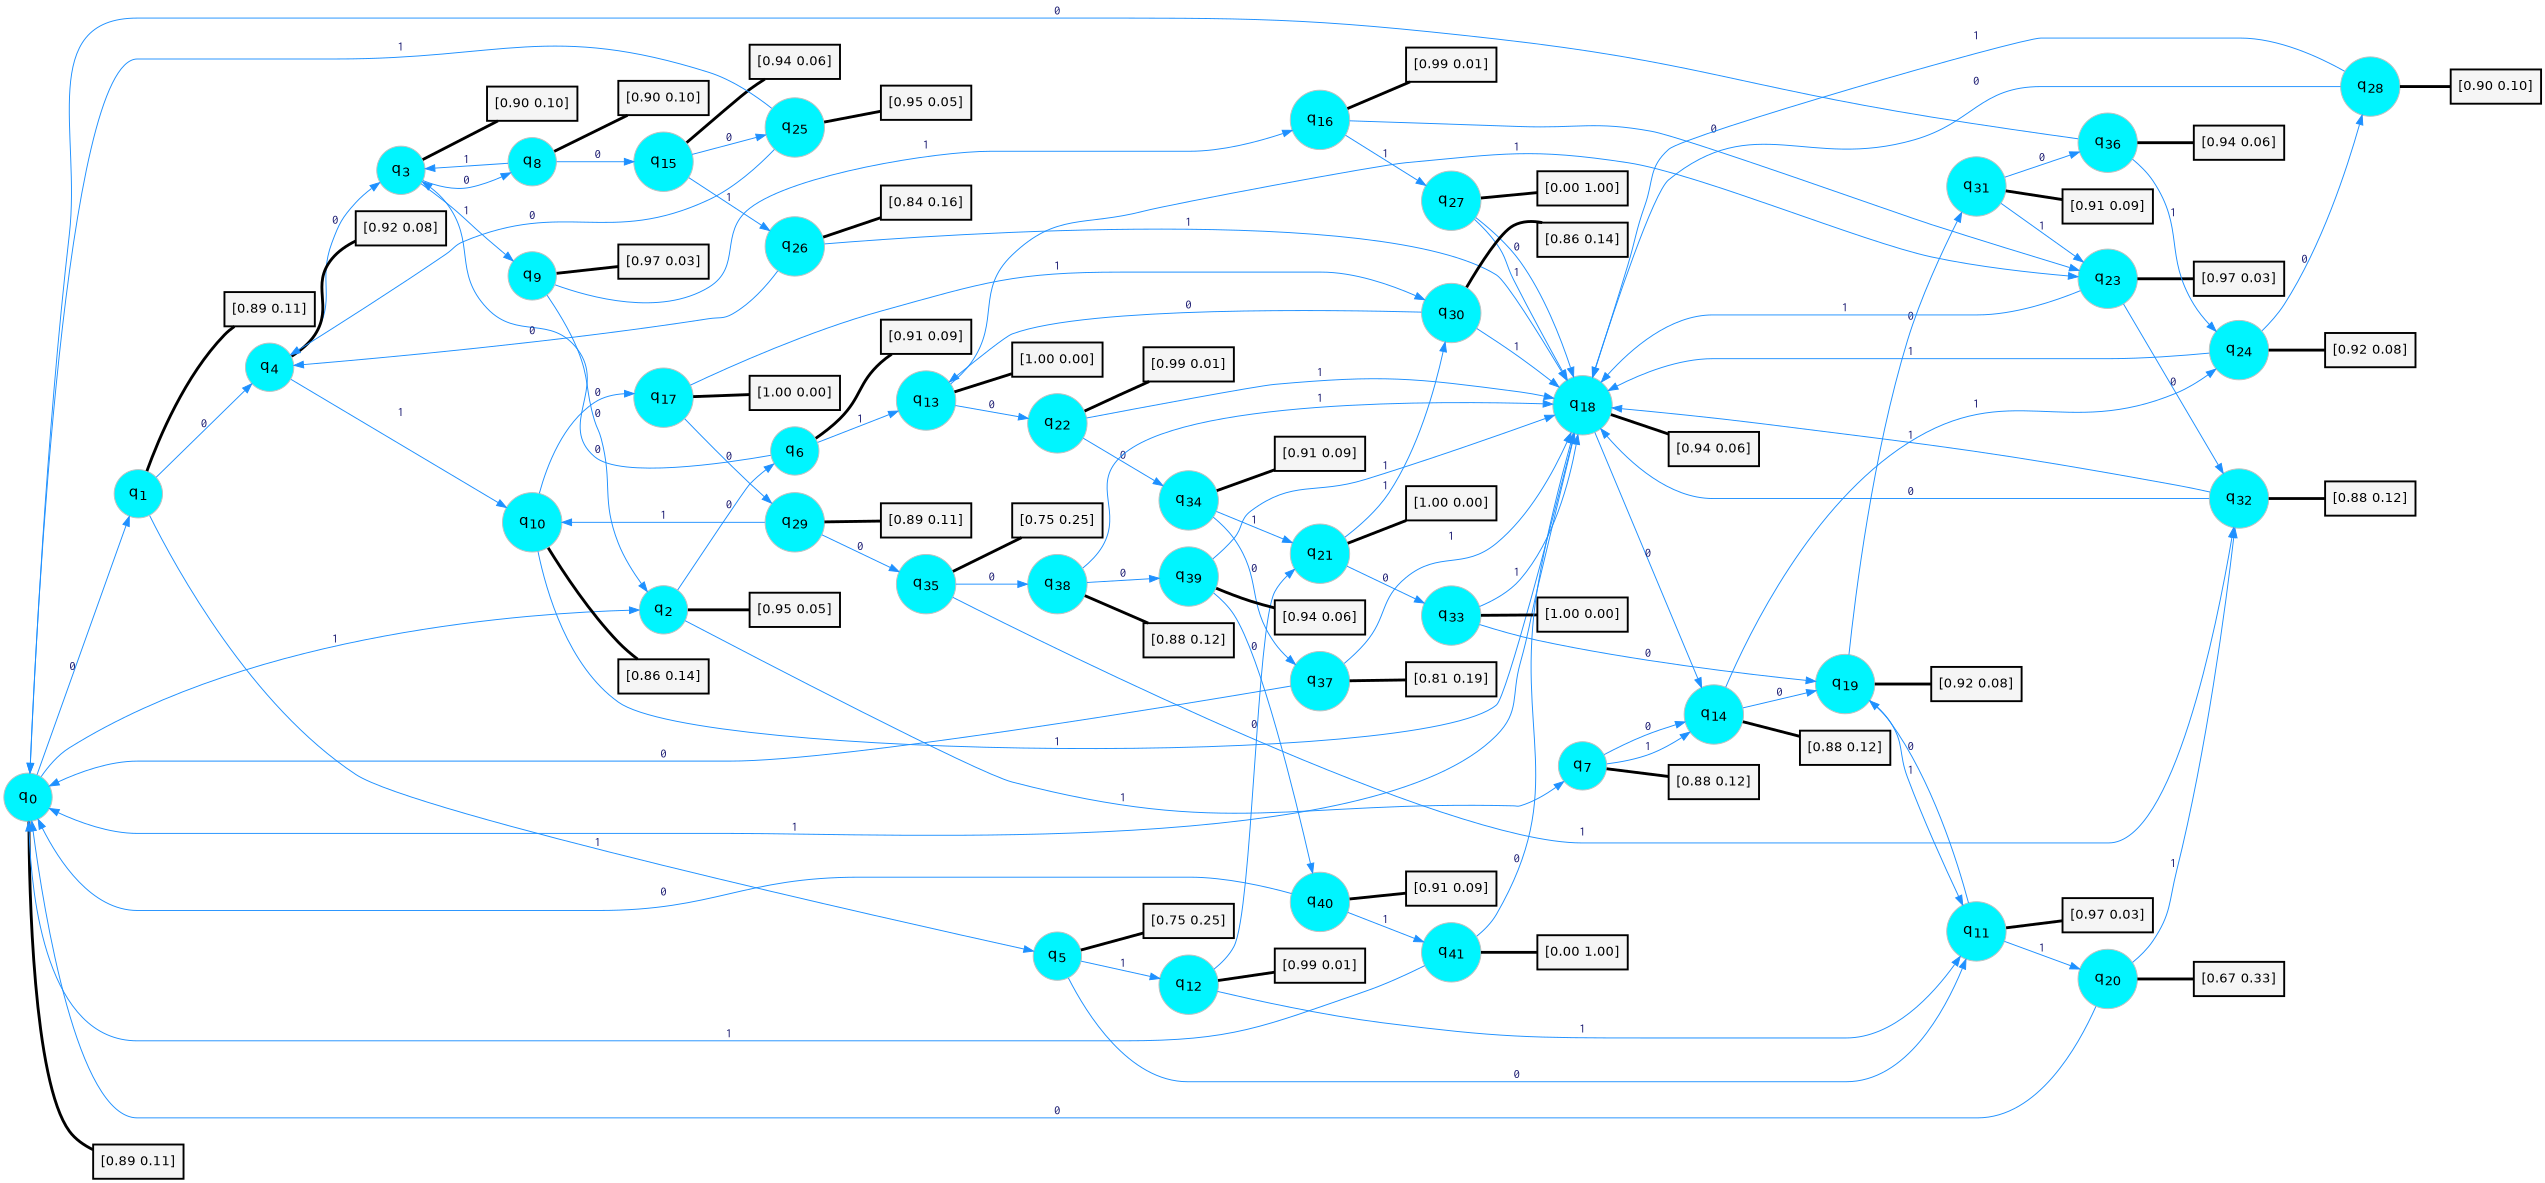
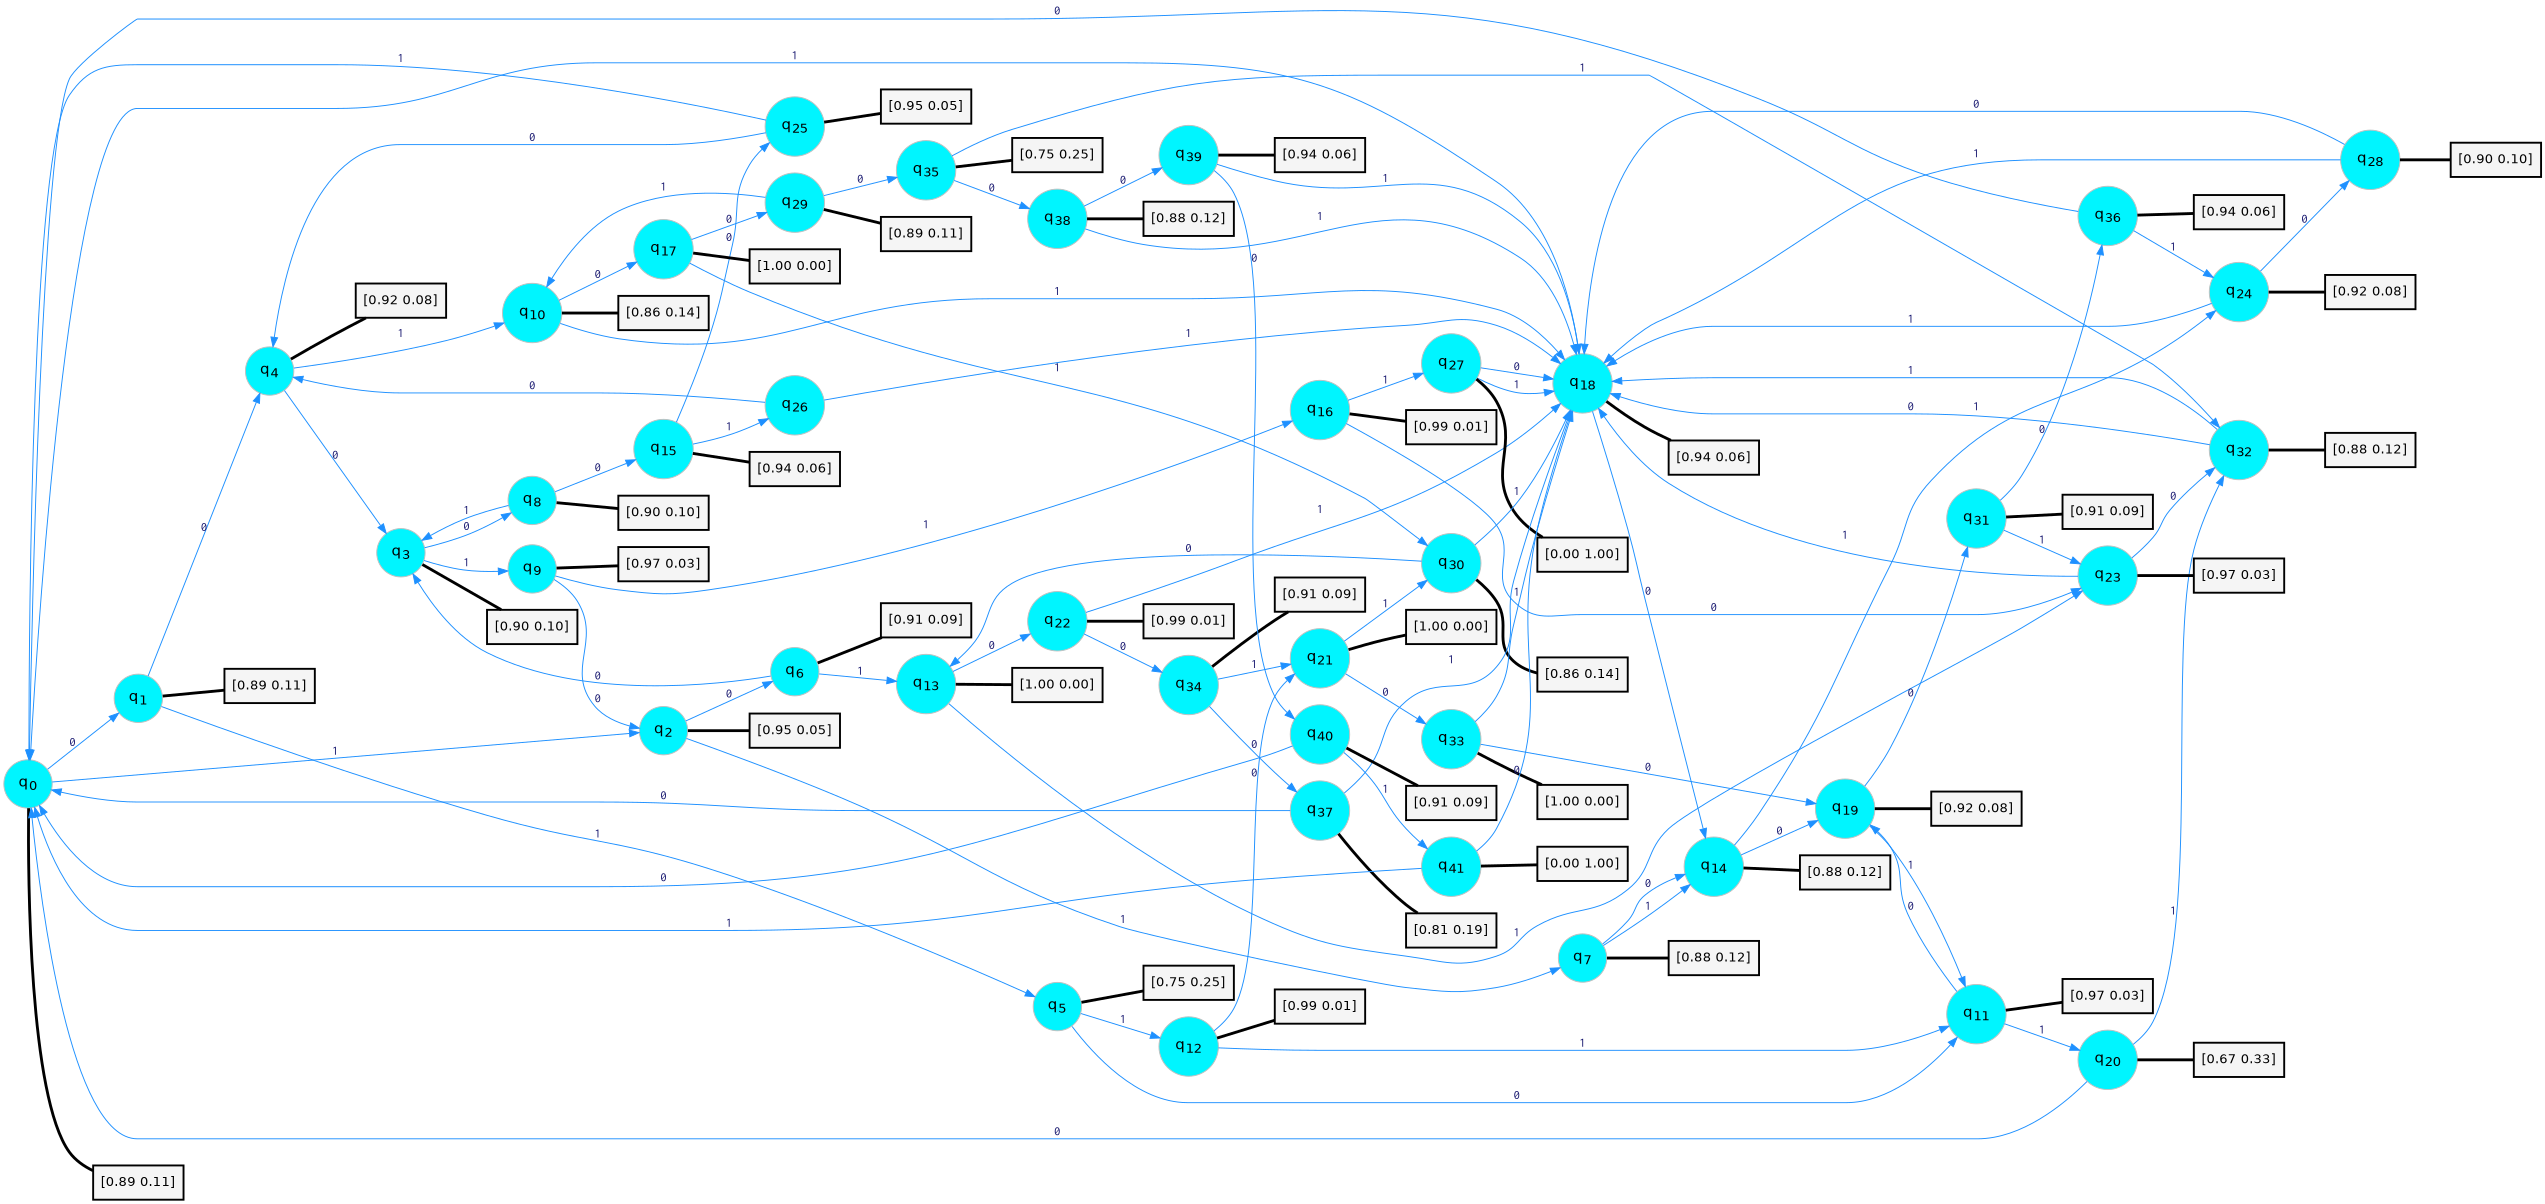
(926, 203) -> none
